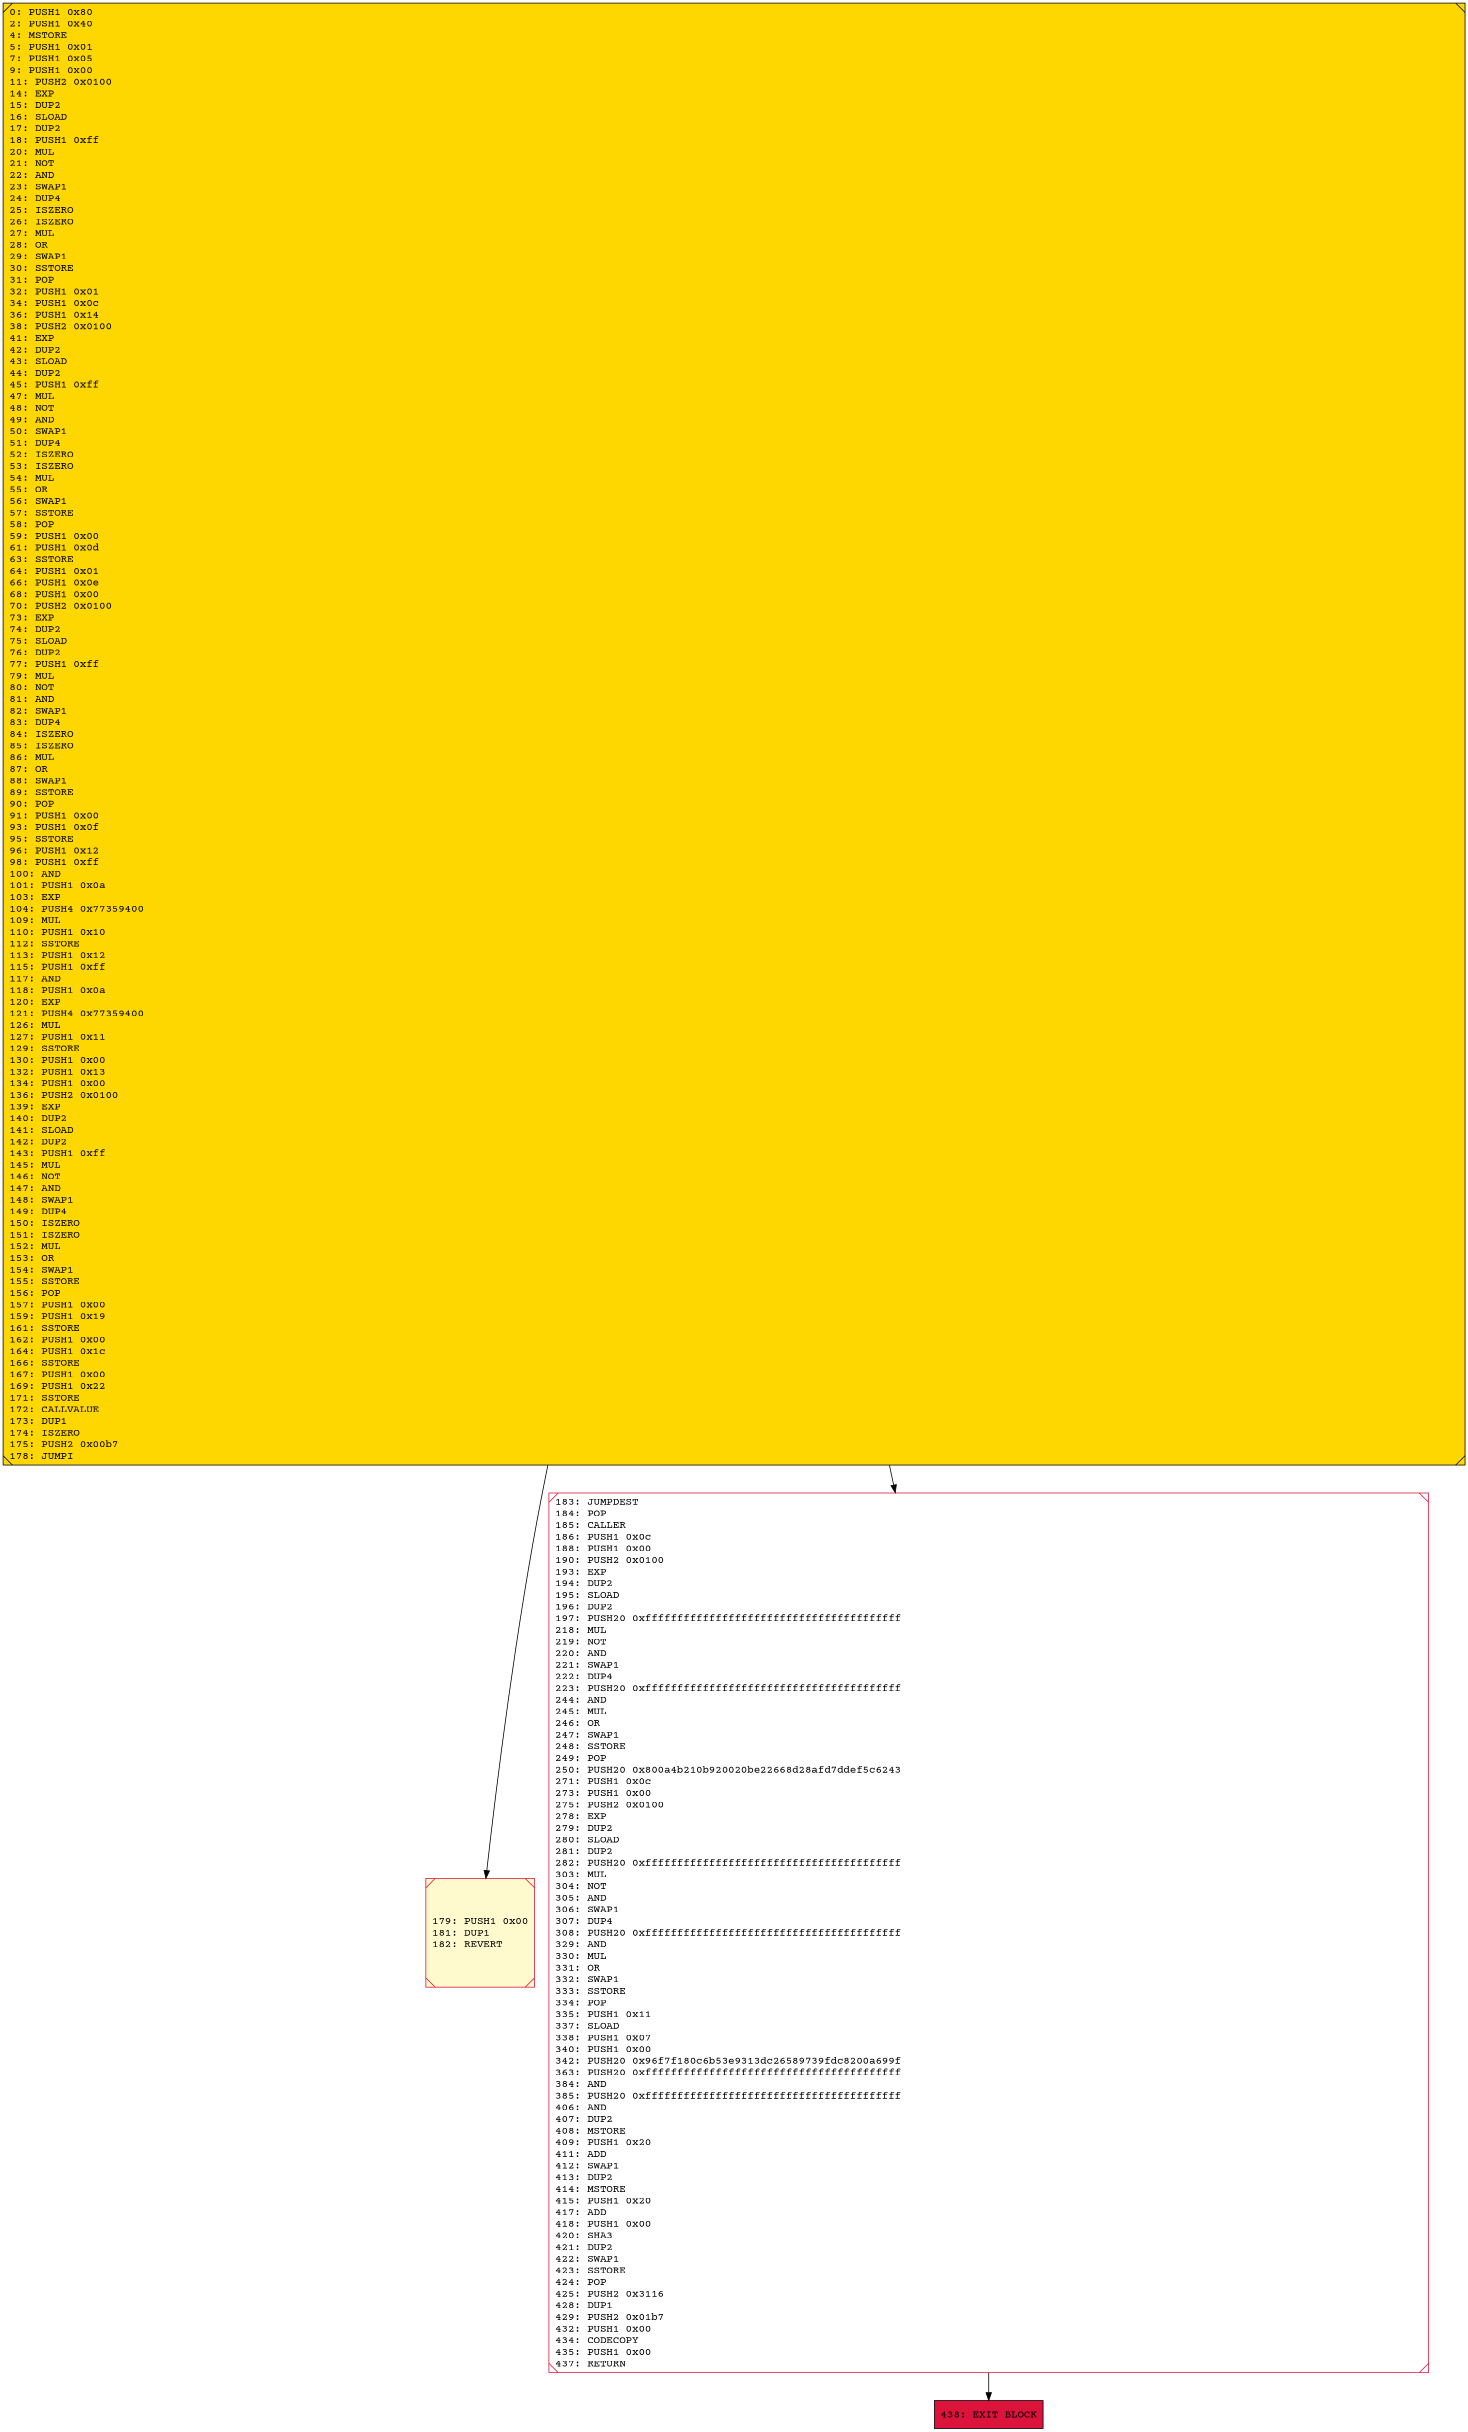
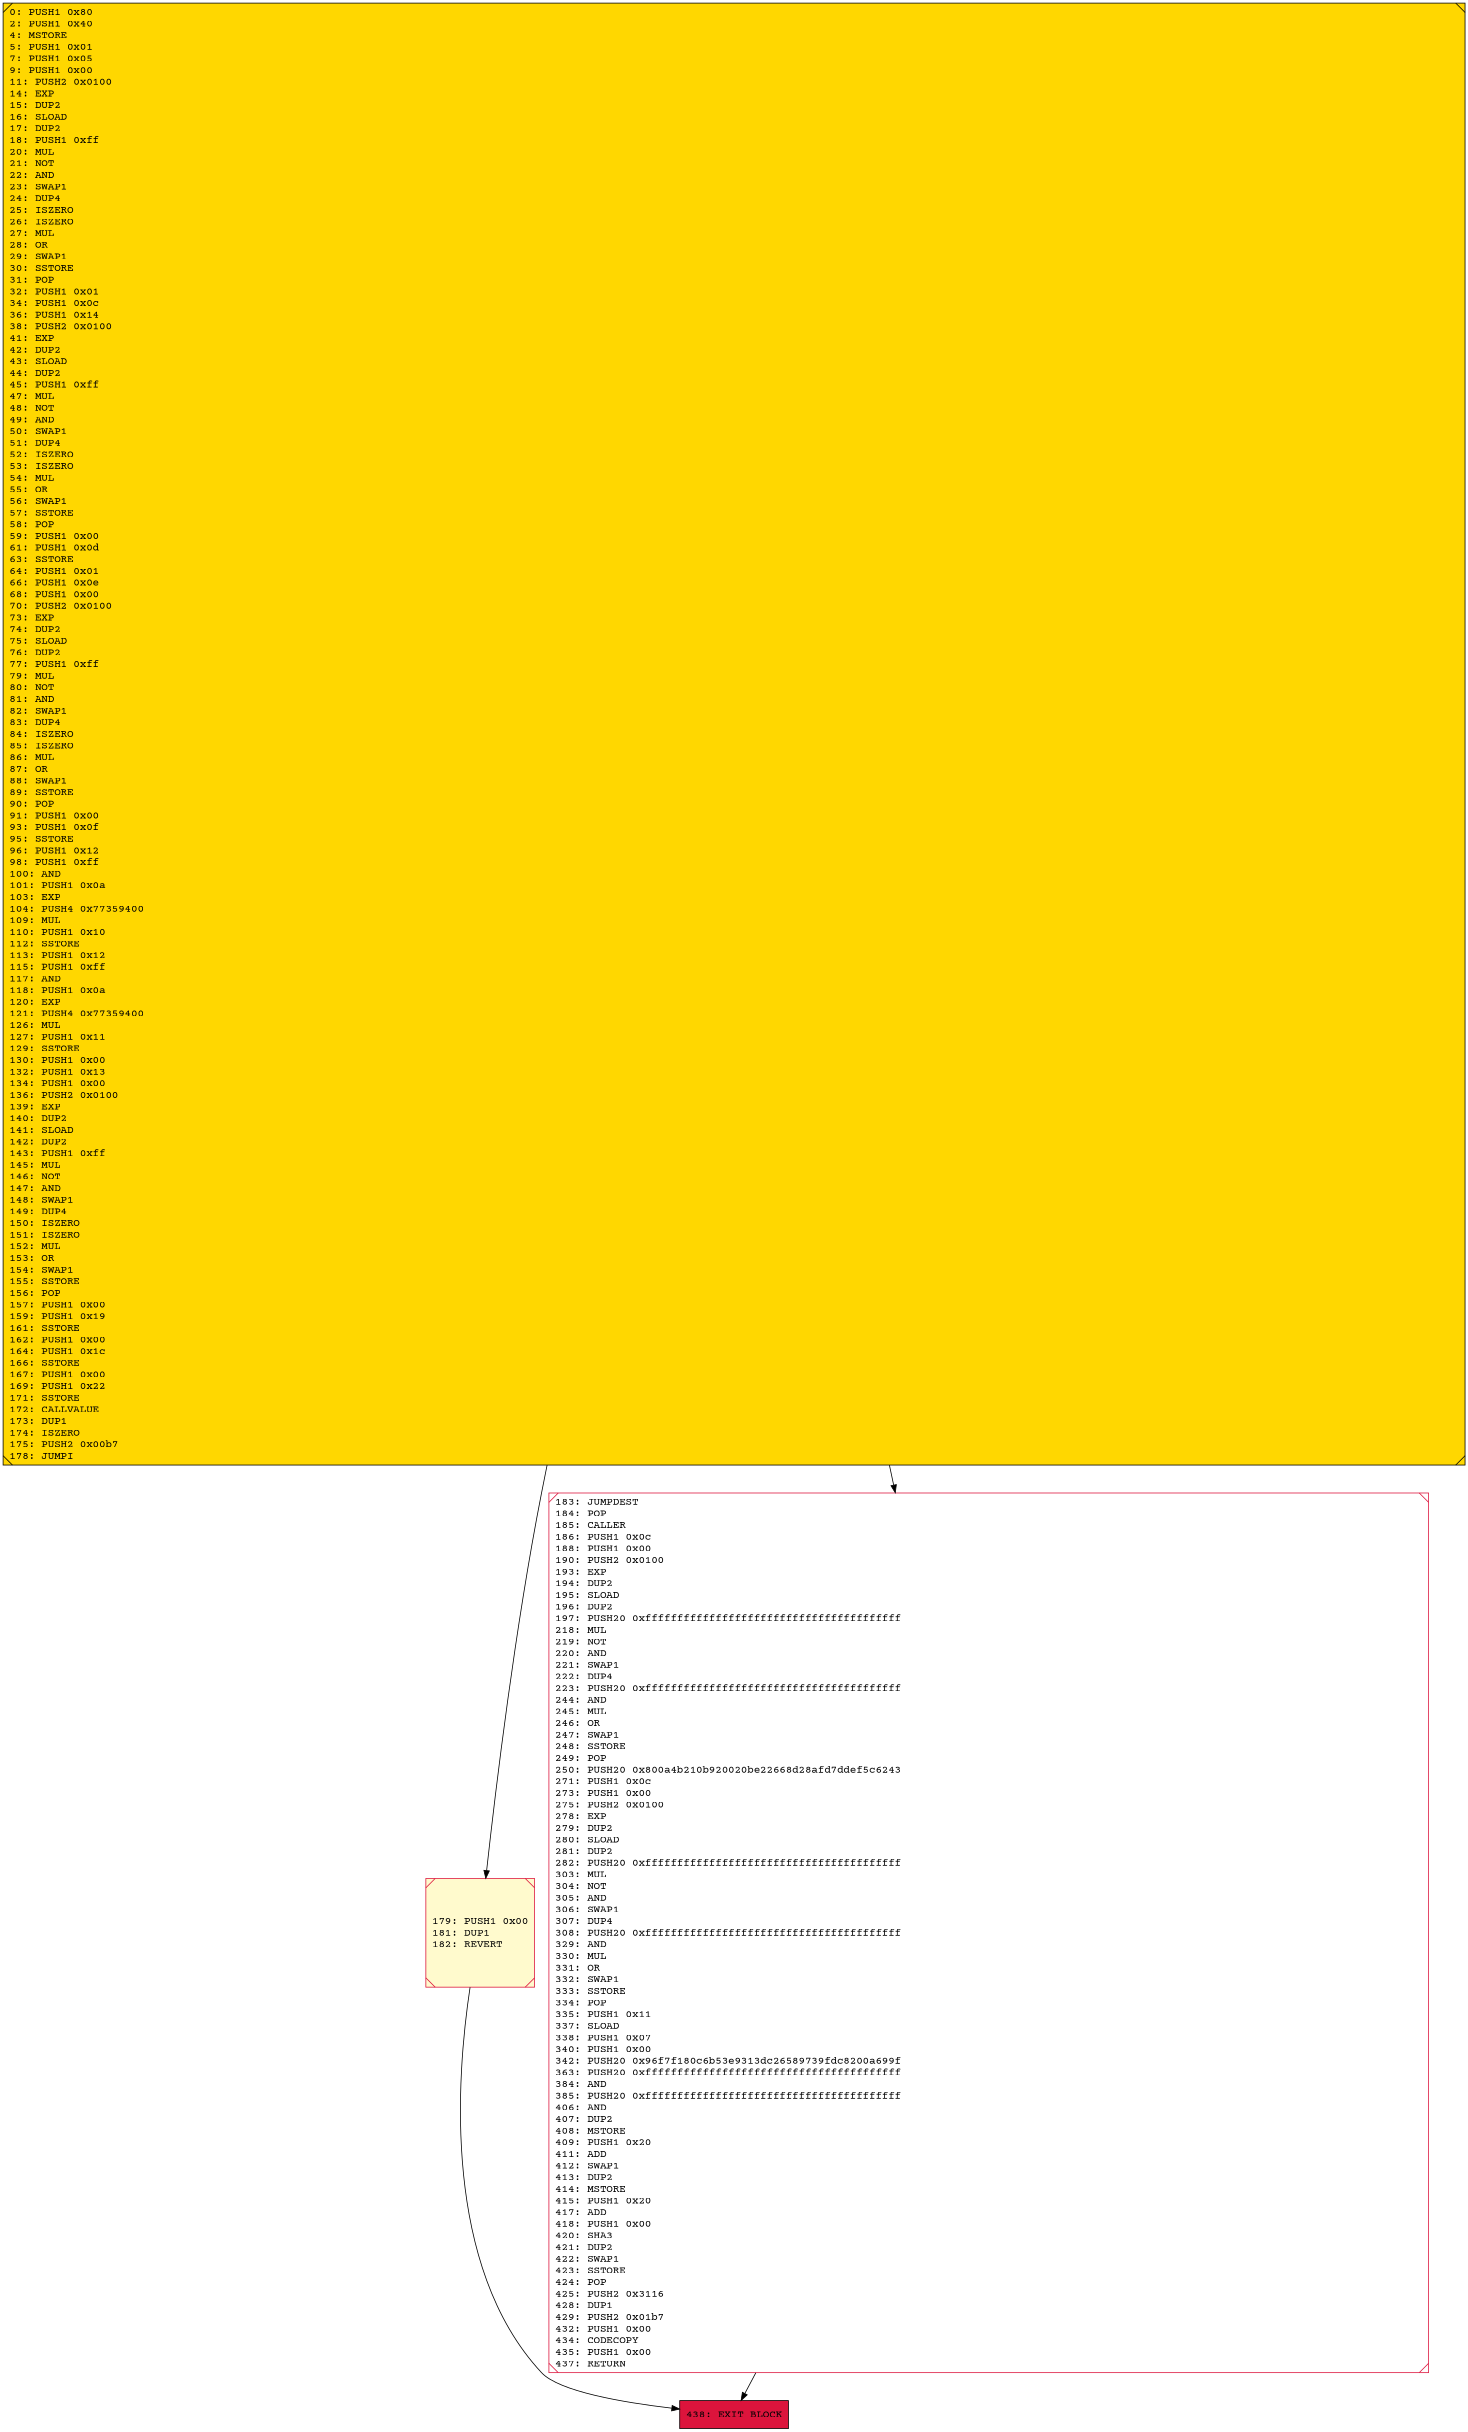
none -> (480, 2255)
